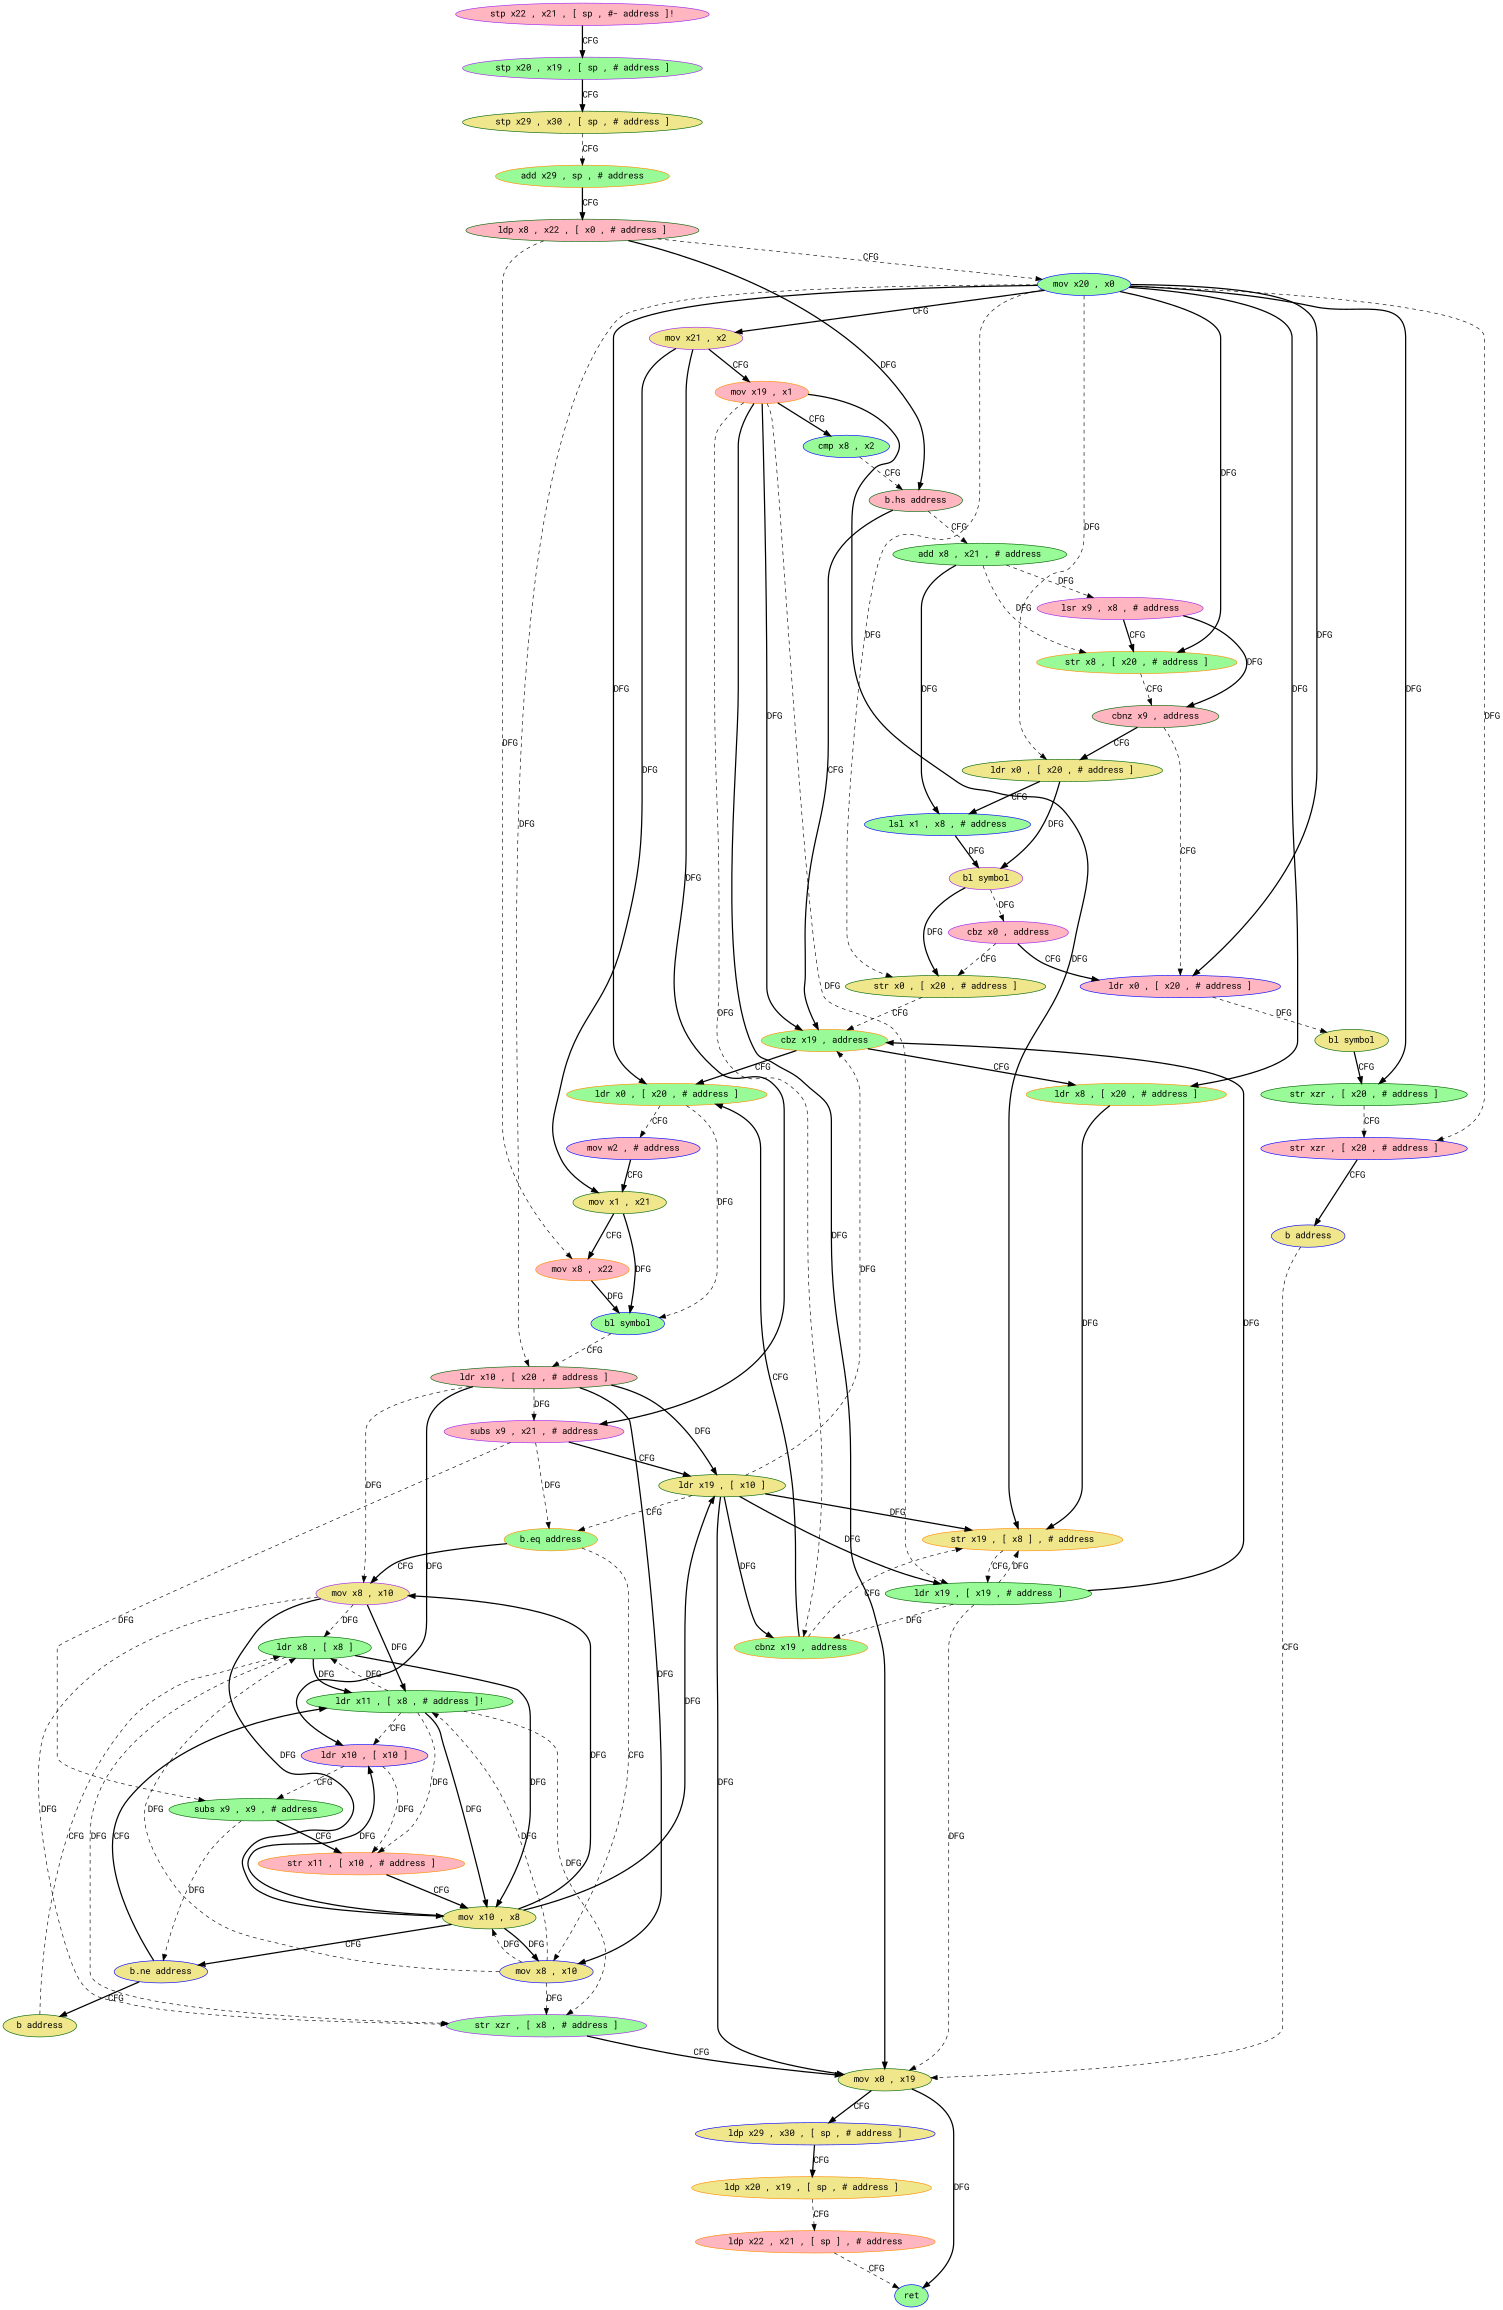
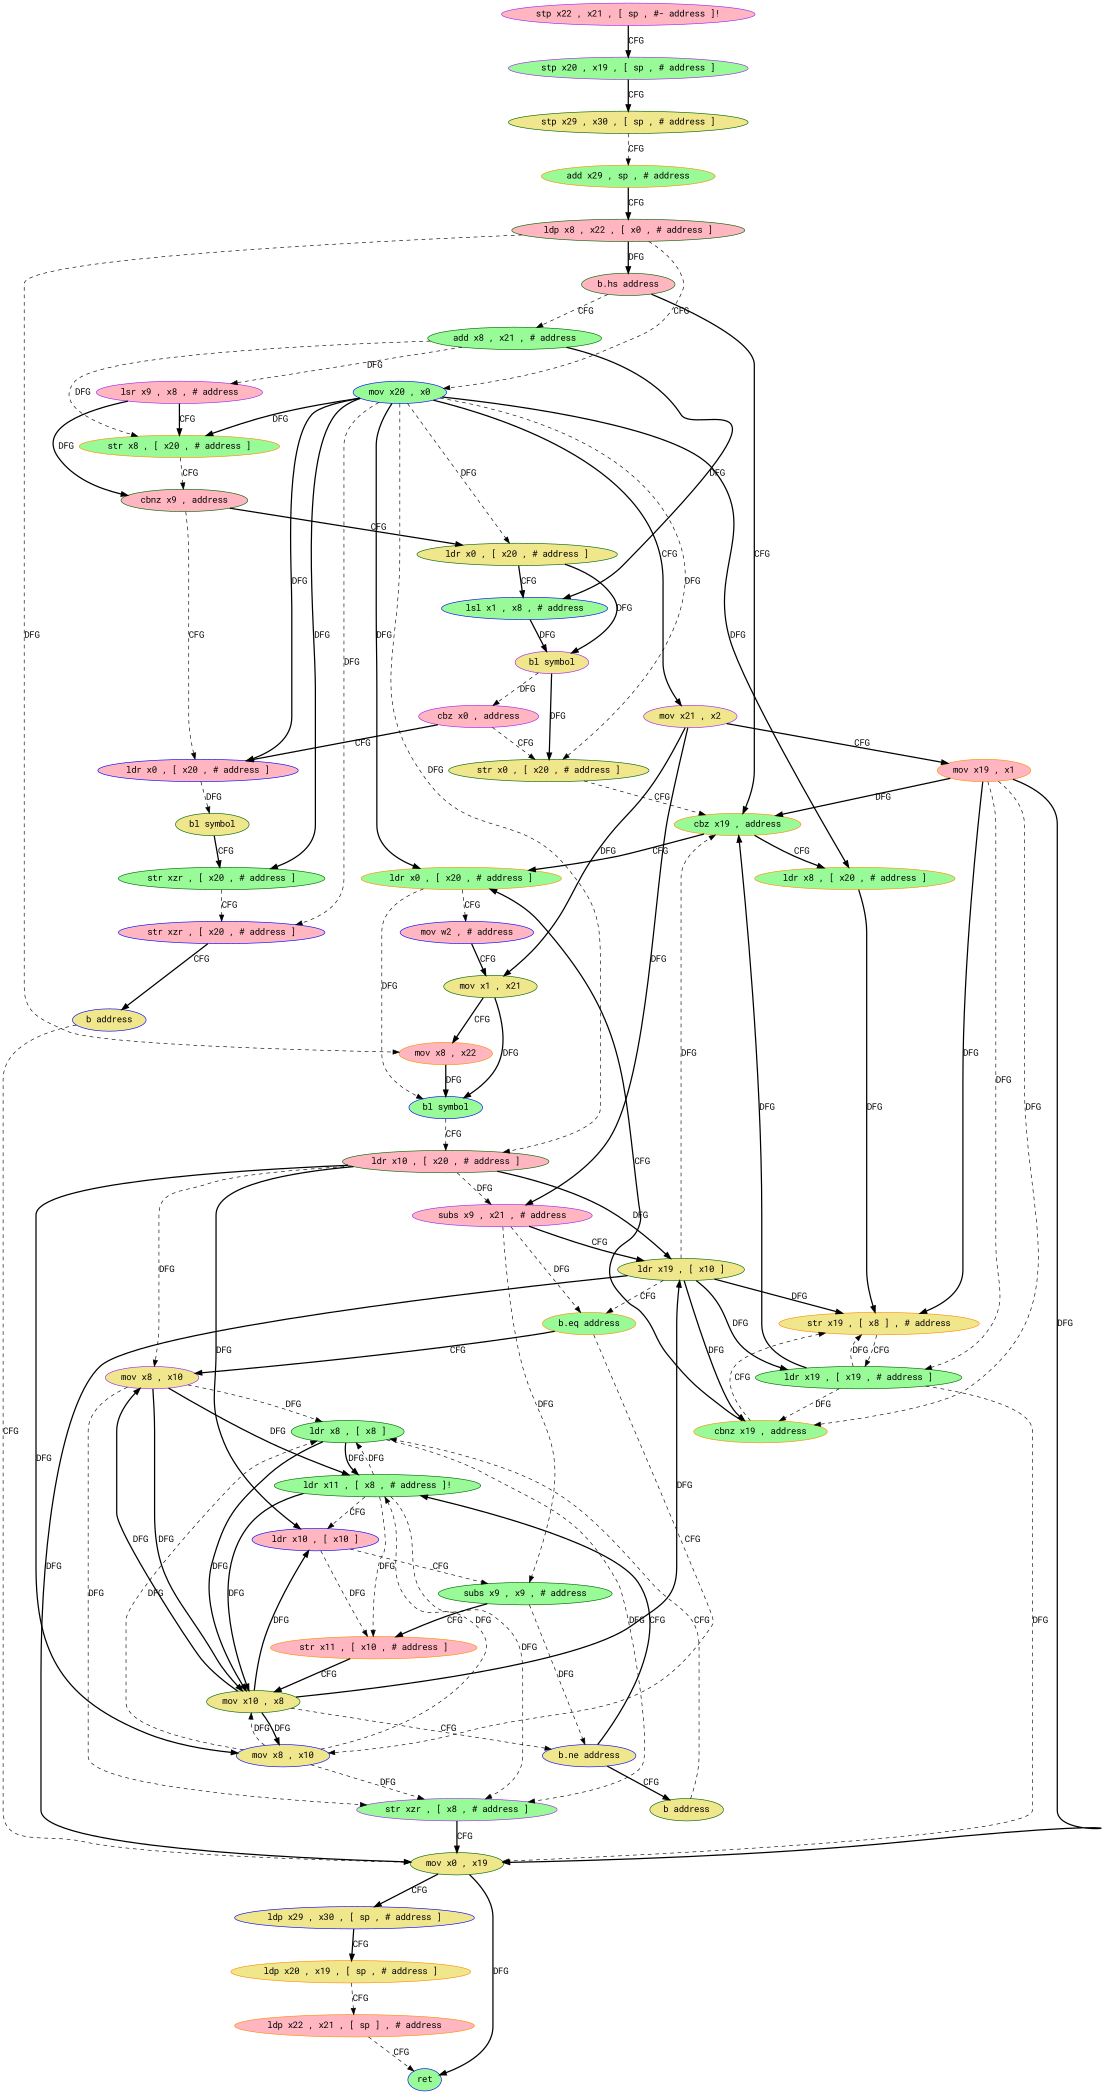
(846, 446) -> none
(328, 1944) -> (418, 1728)
